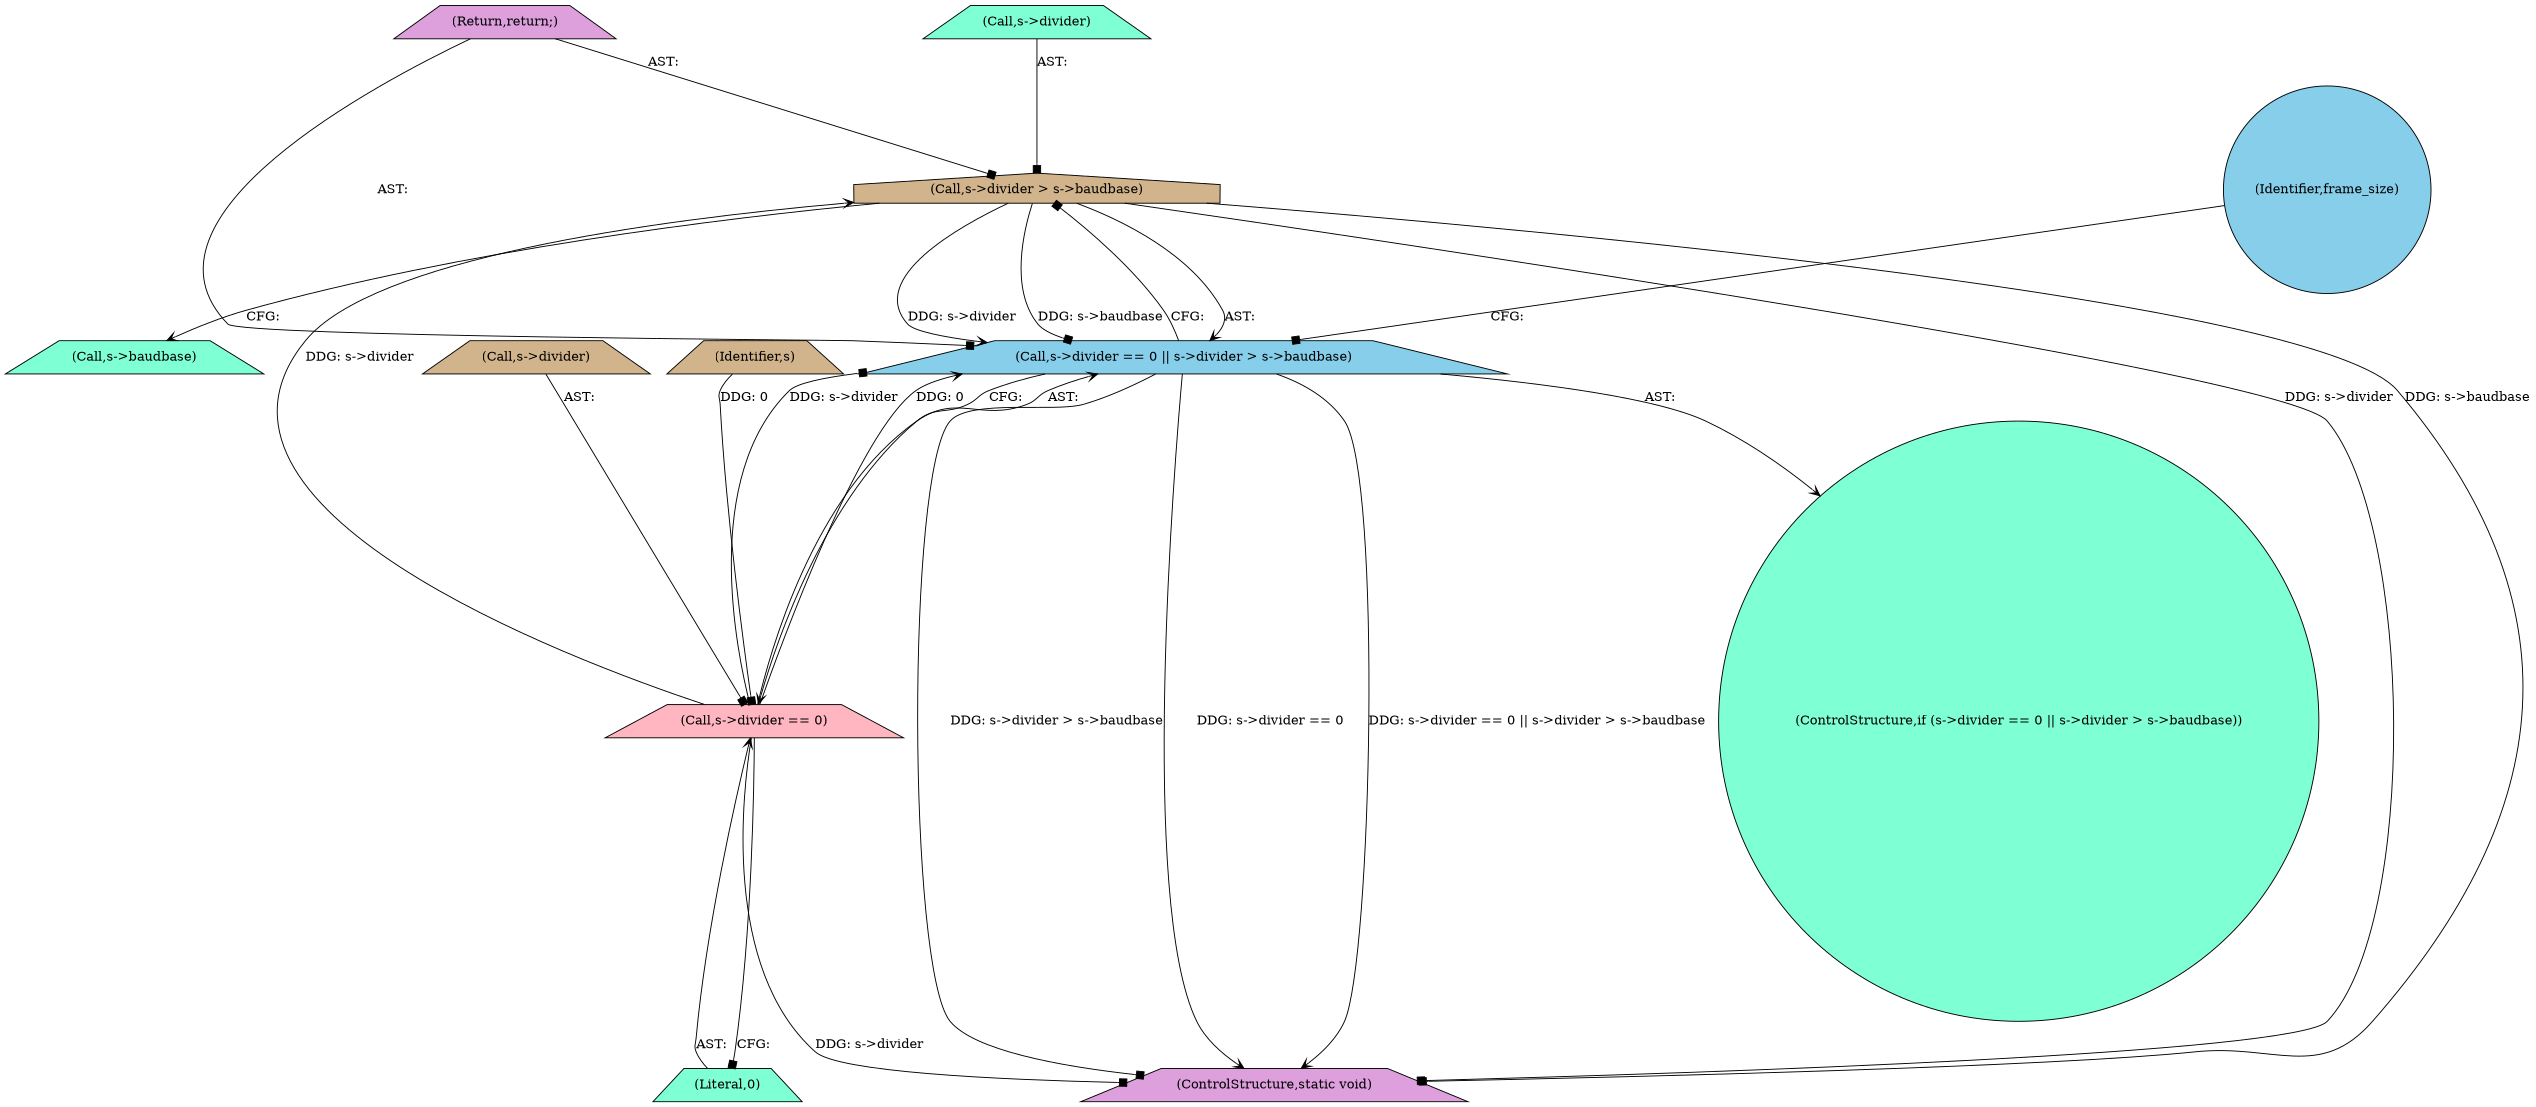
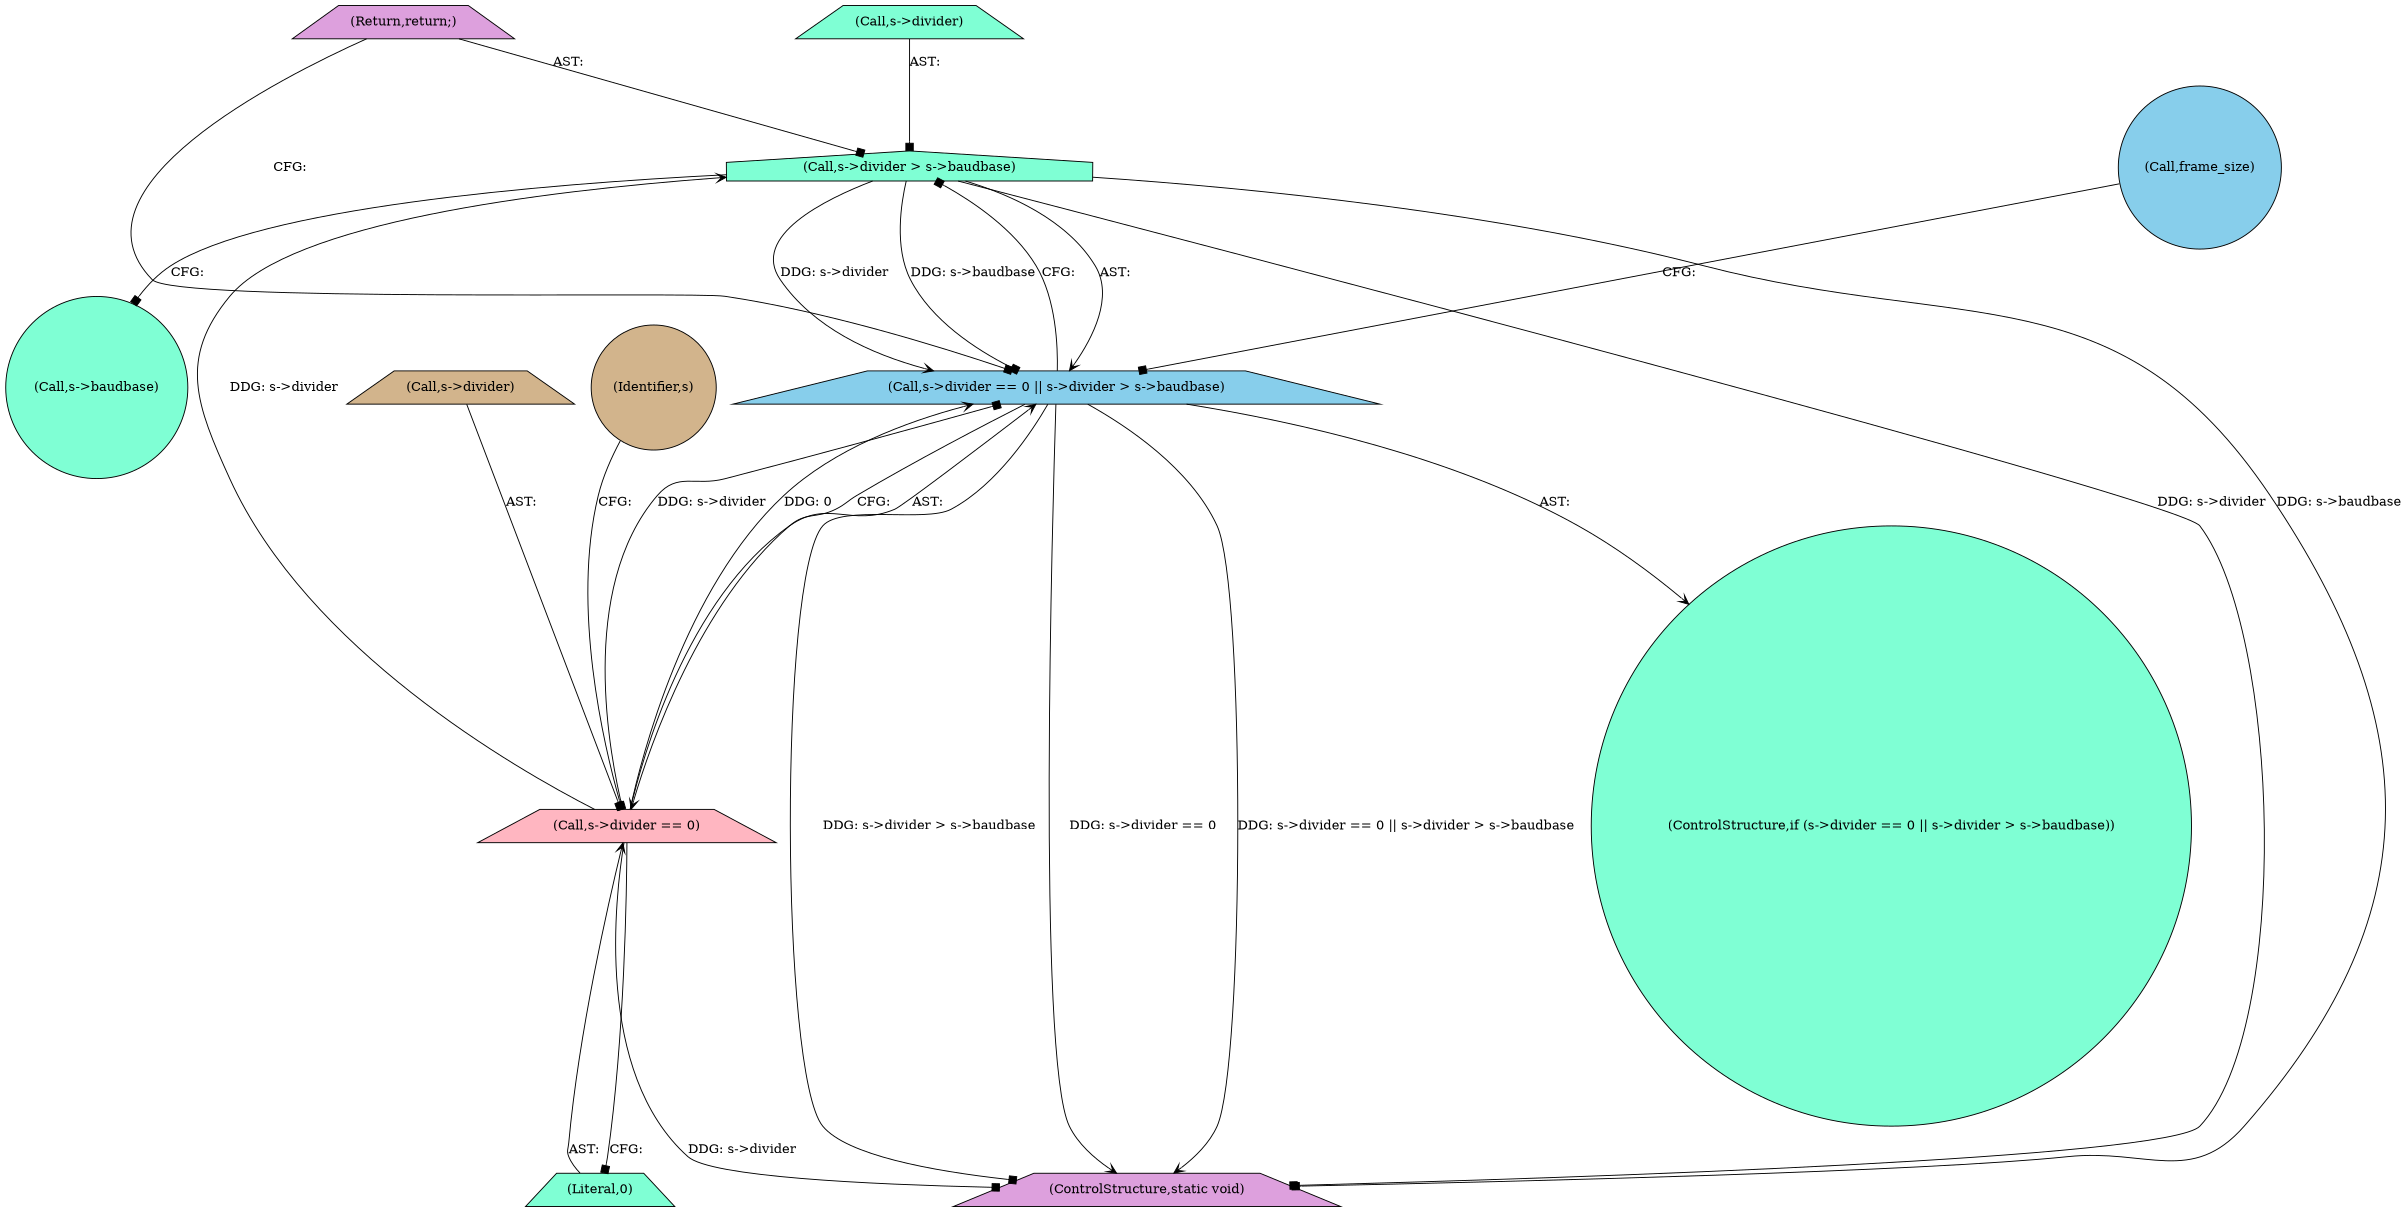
(395, 190) -> (292, 168)
(1037, 190) -> (910, 168)
(2327, 190) -> (2200, 168)
(435, 266) -> (422, 201)
(135, 357) -> (97, 388)
(755, 357) -> (654, 388)
(744, 397) -> (617, 502)
